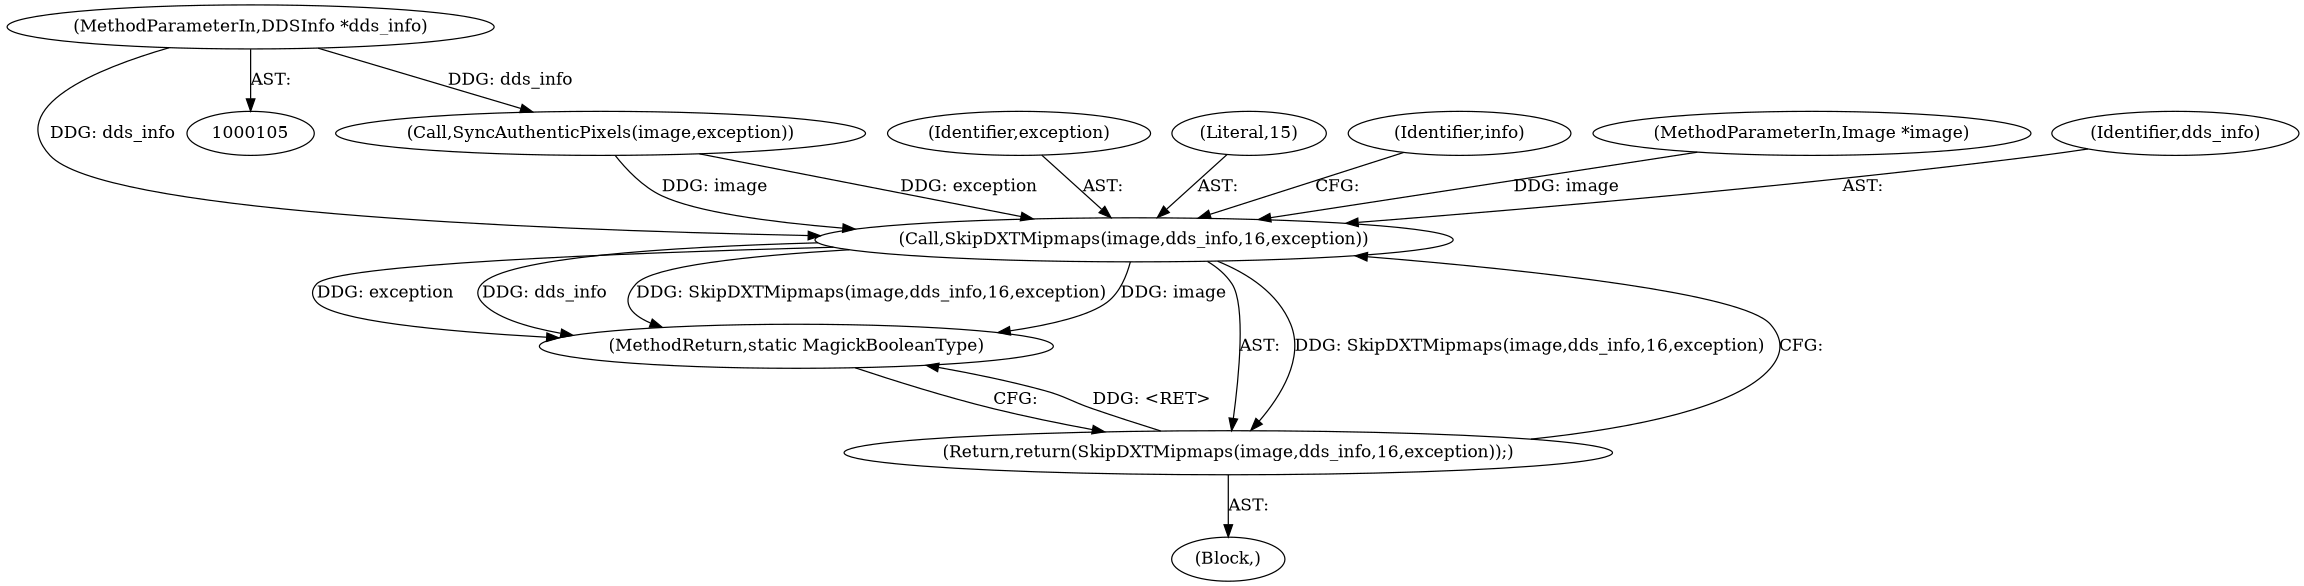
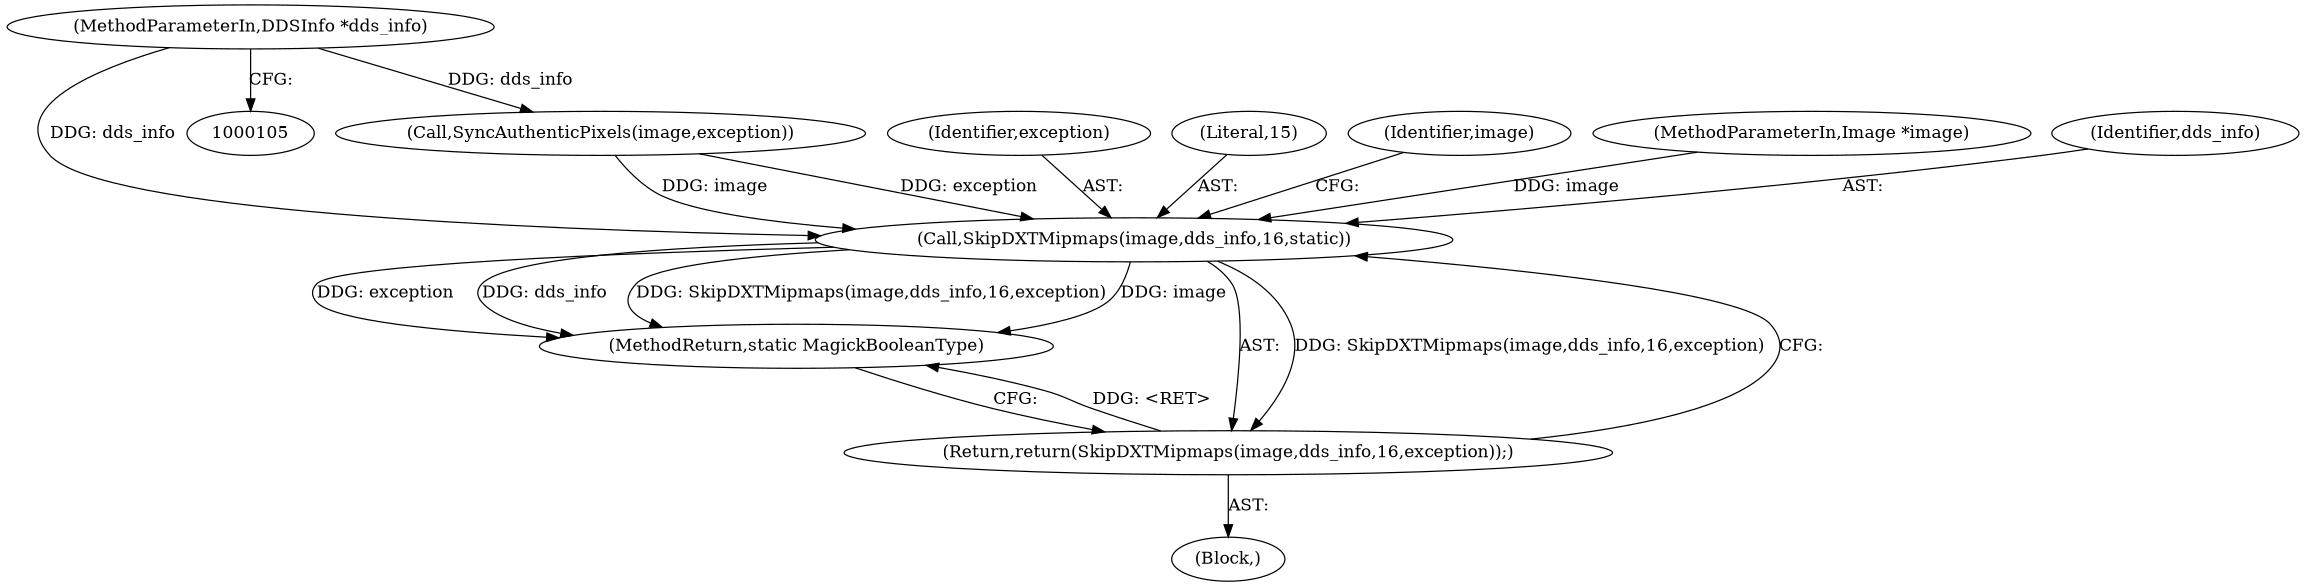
(274, 80) -> (274, 80)
(1460, 133) -> (1460, 133)
(1134, 240) -> (1134, 240)
